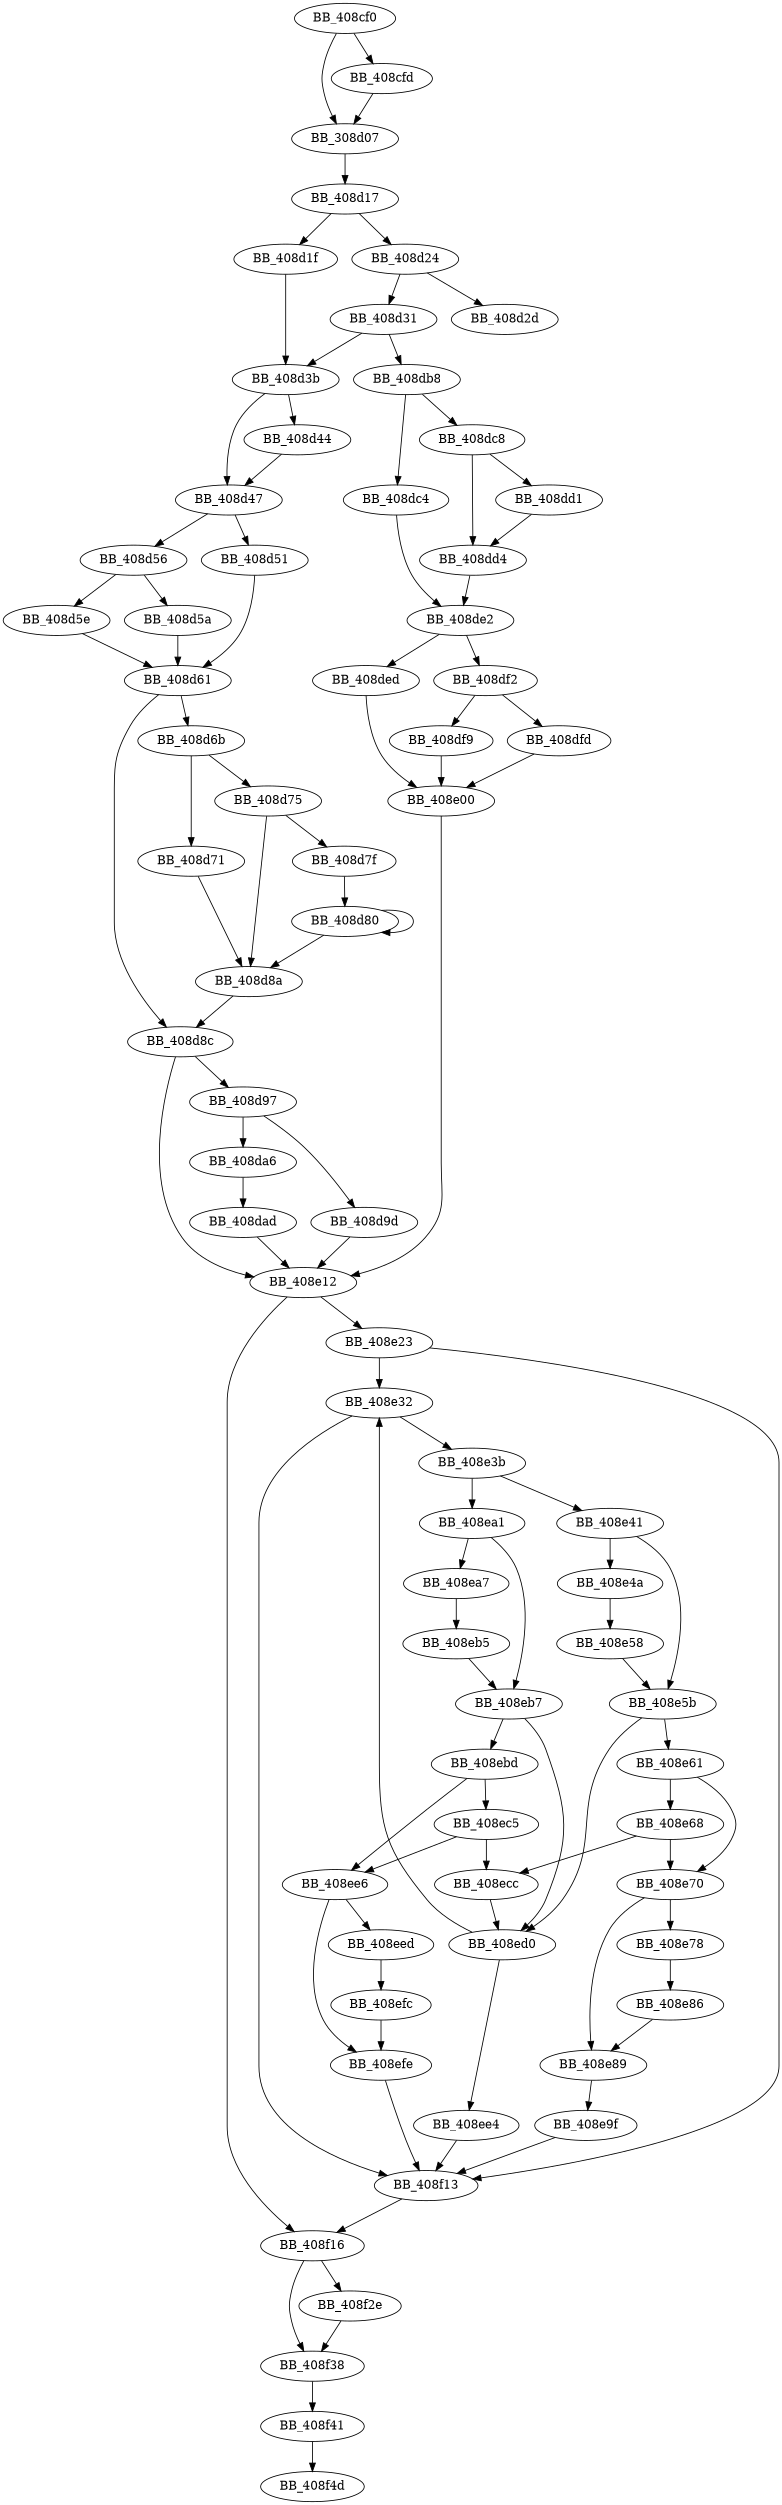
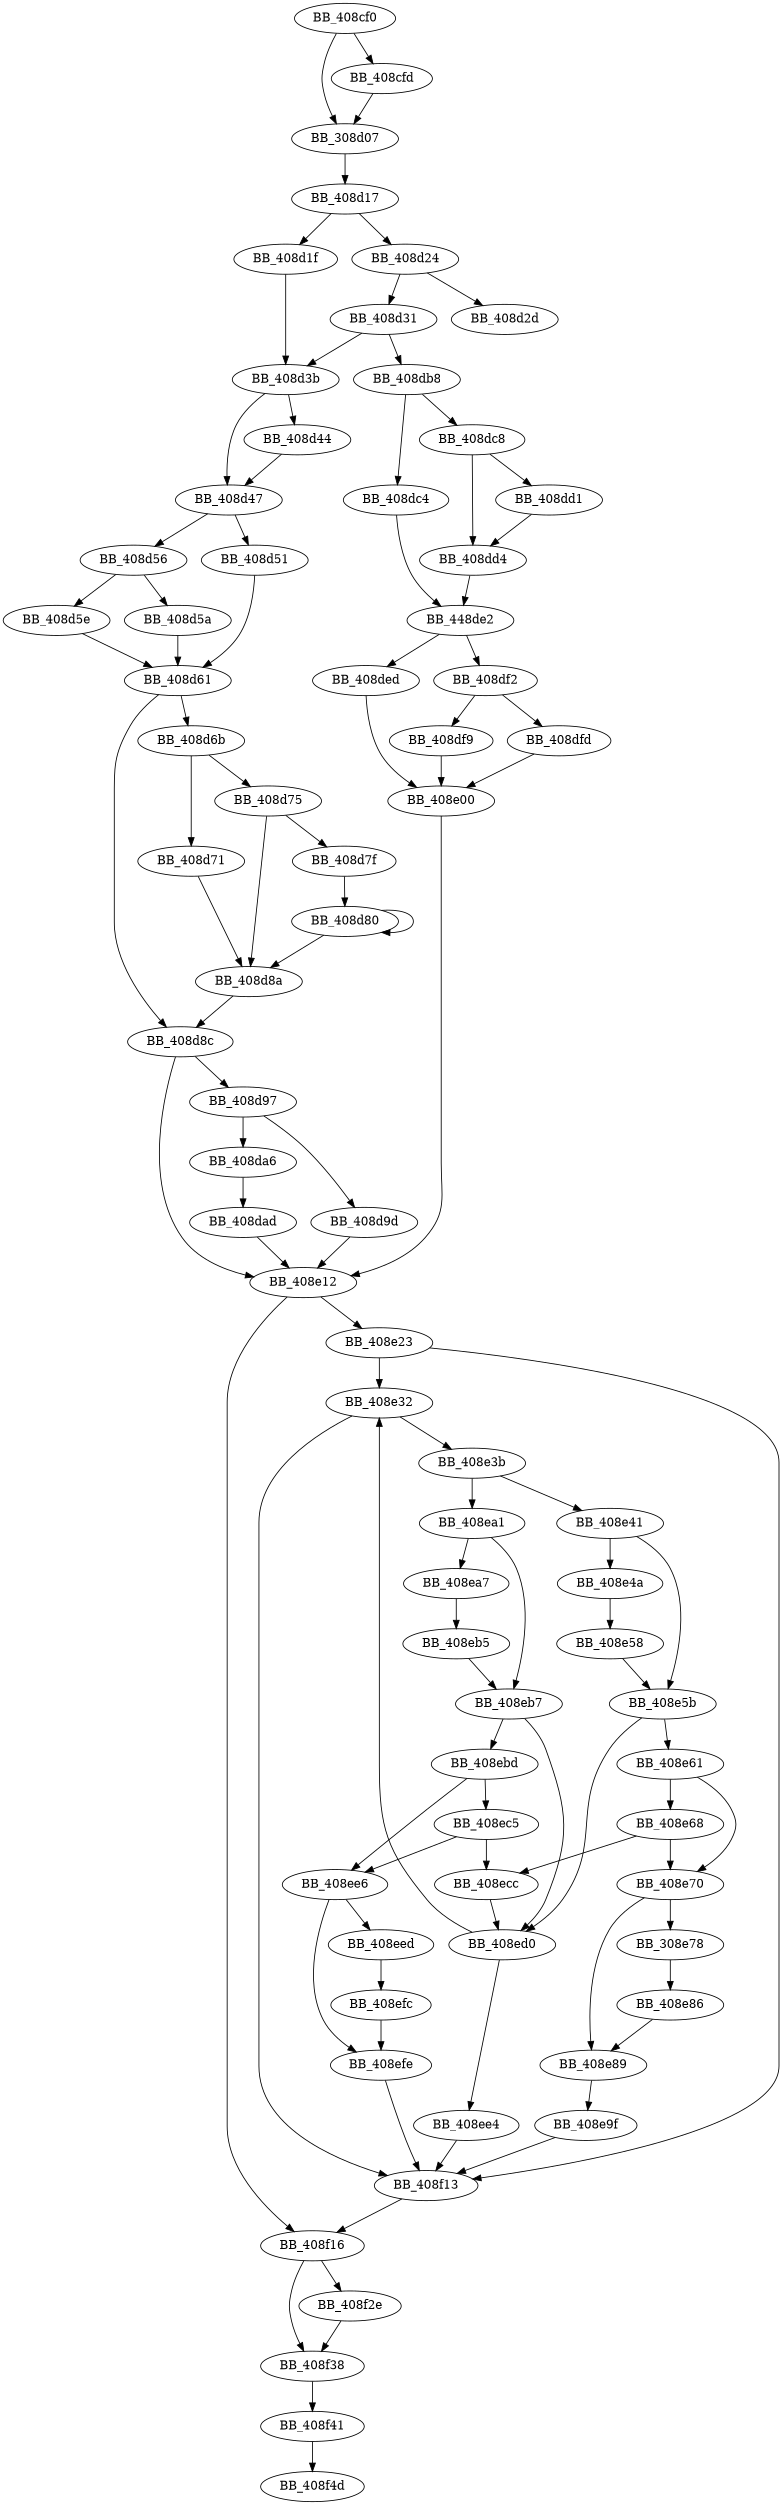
(460, 620) -> (460, 620)
(670, 1945) -> (670, 1945)
